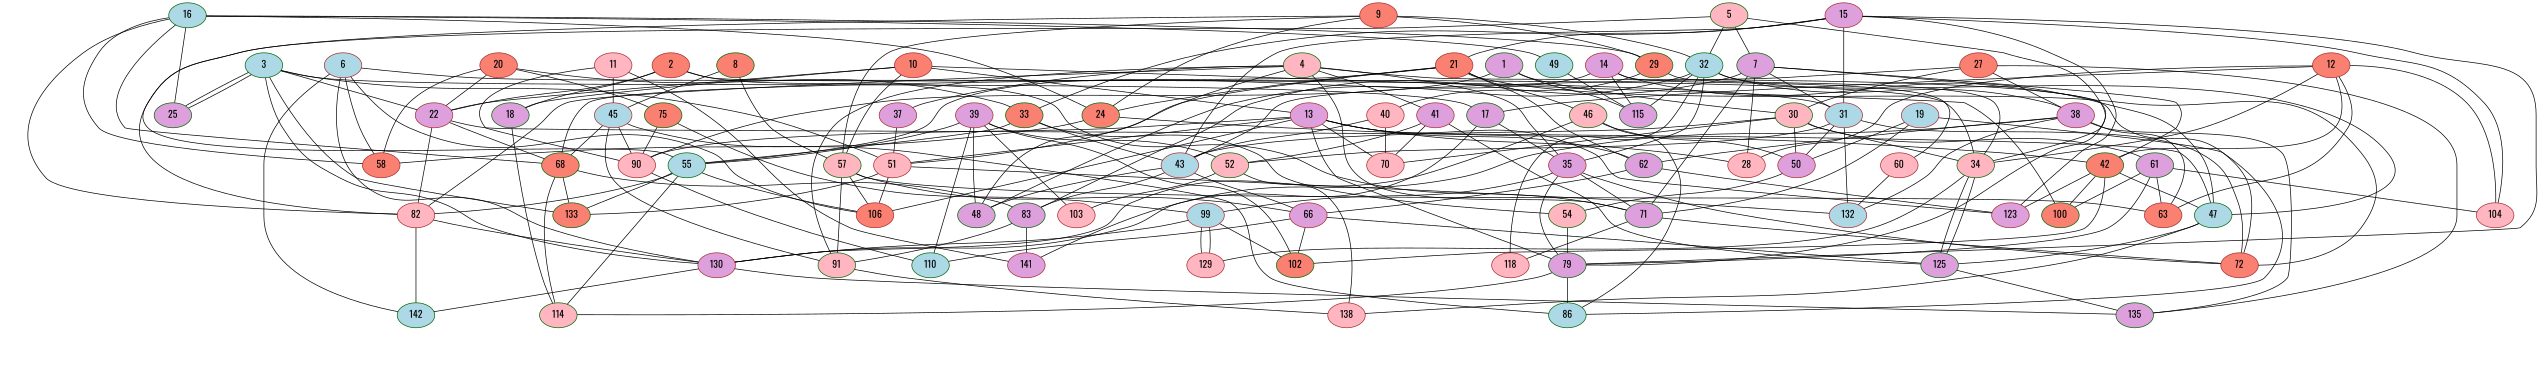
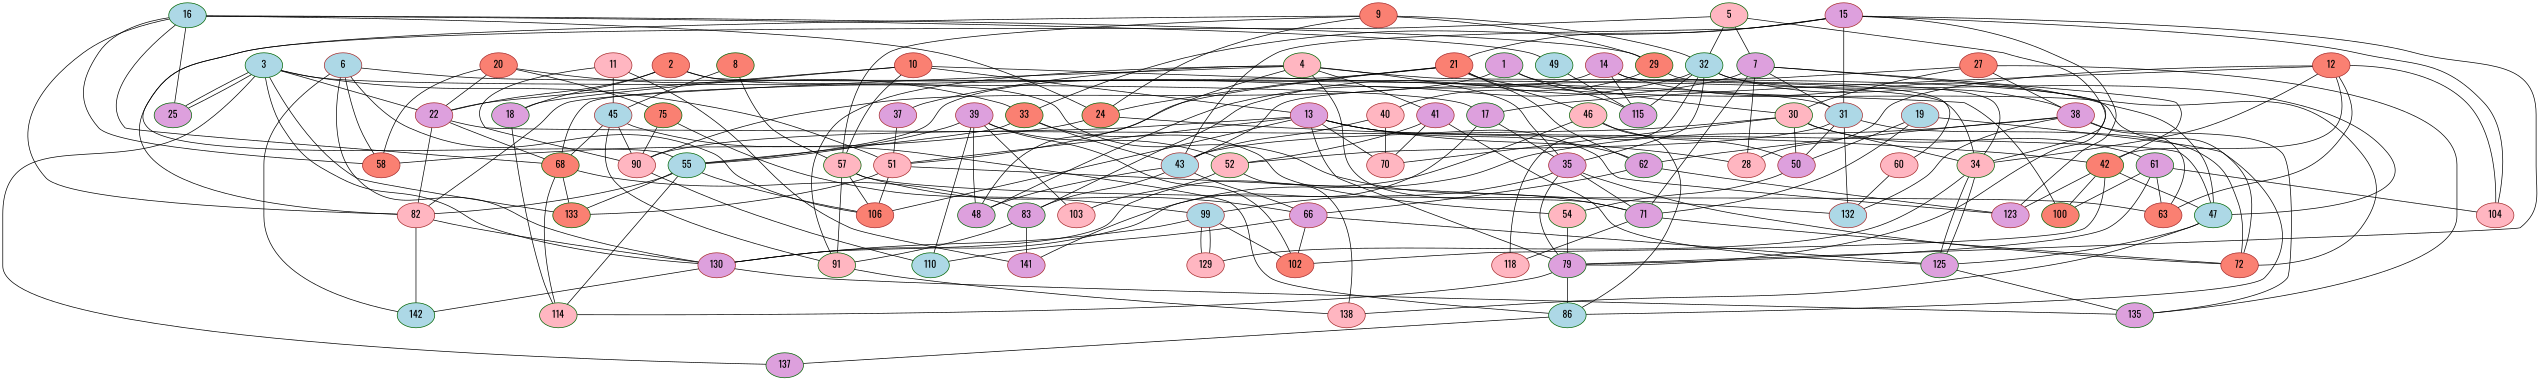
(1295, 265) -> (1295, 265)
none -> (785, 365)
